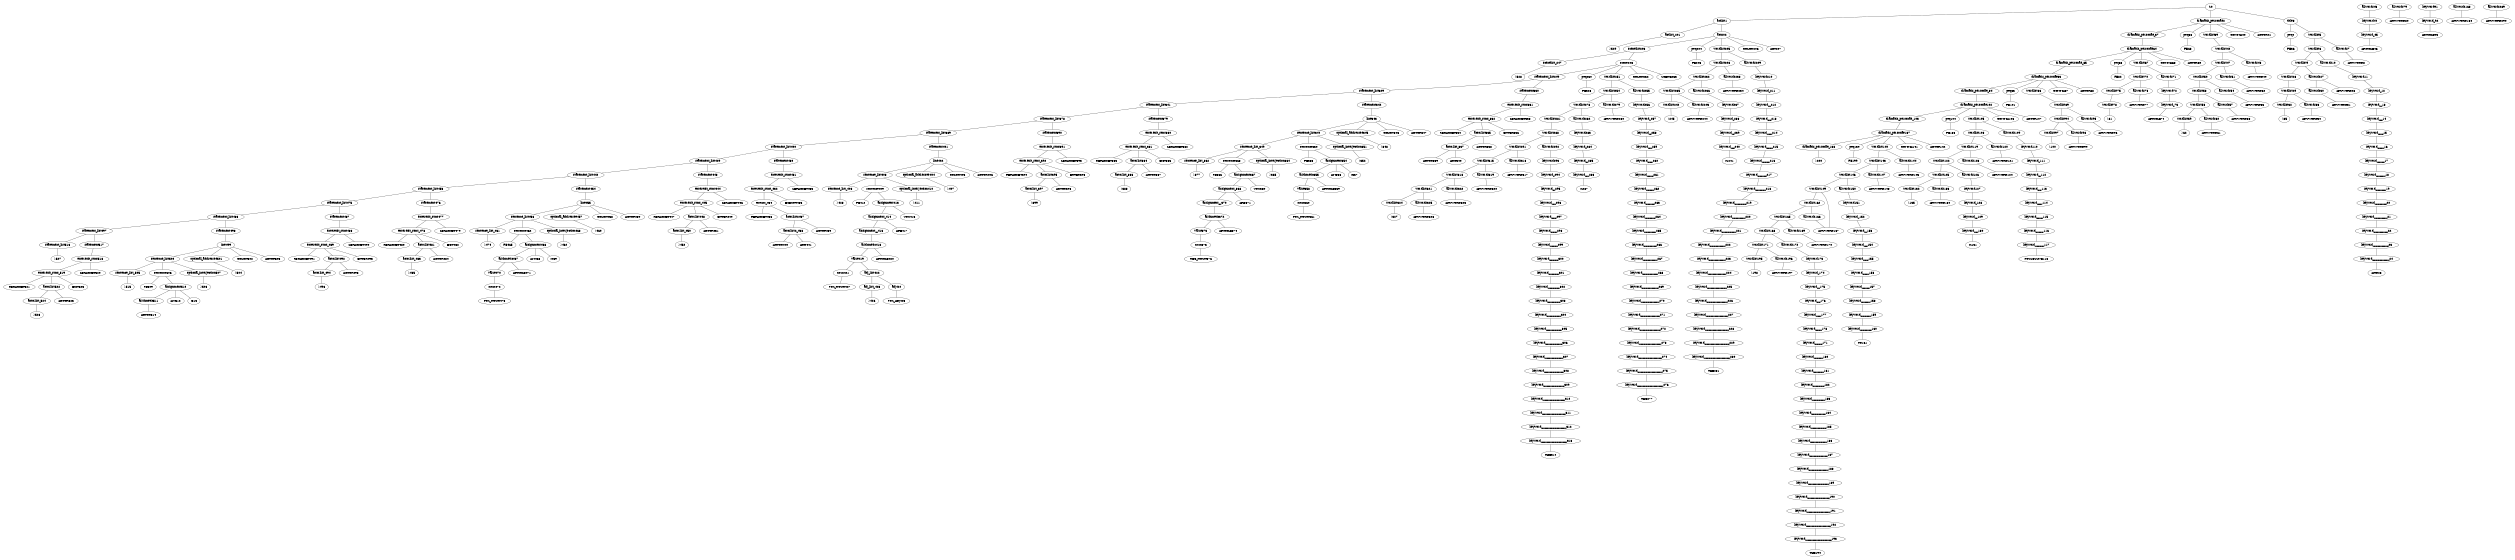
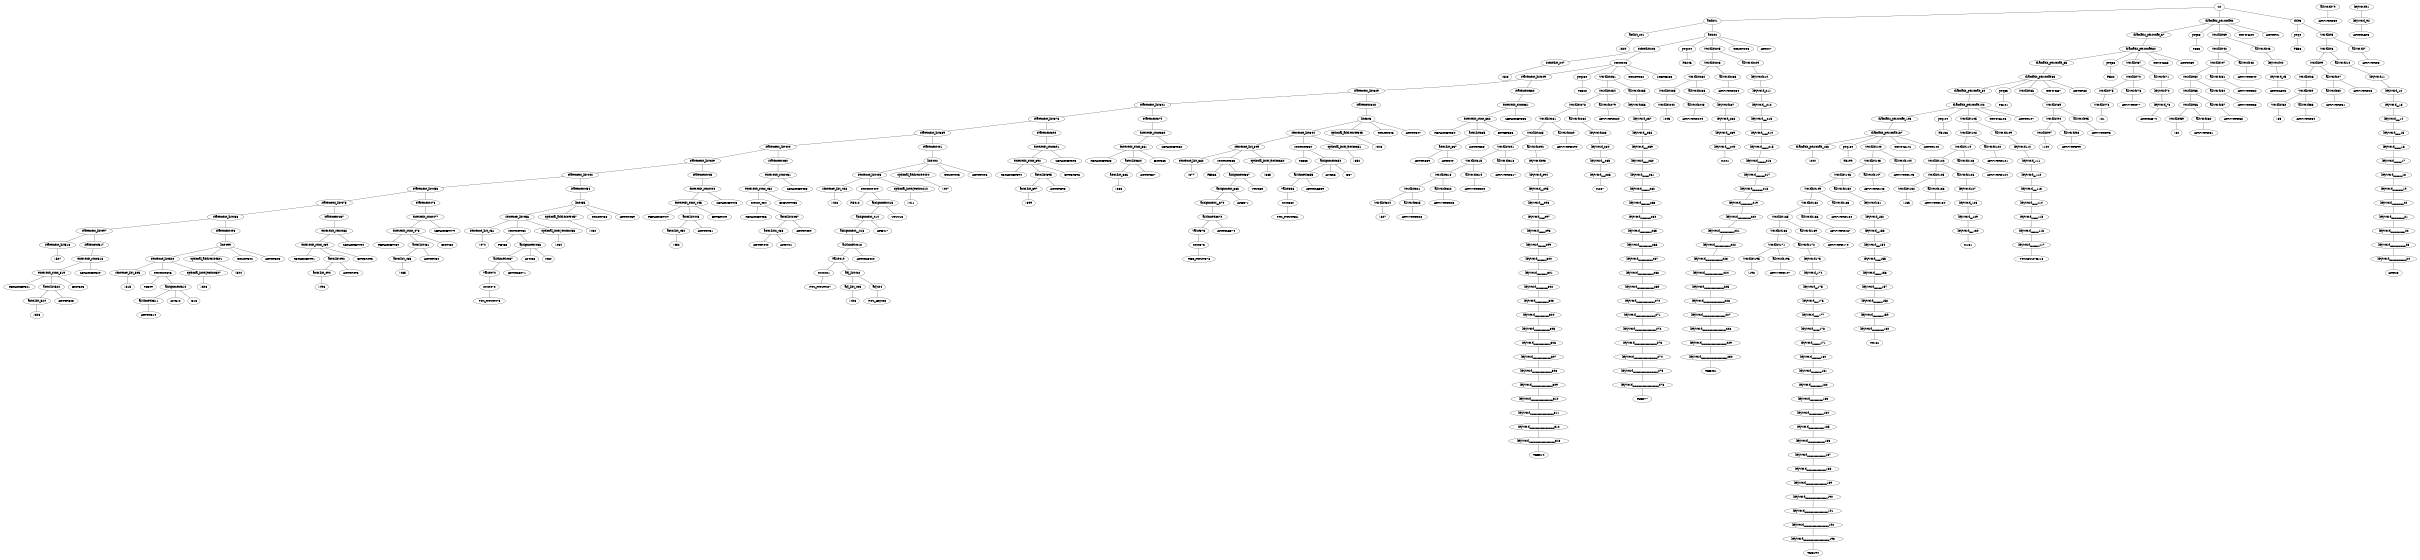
none -> (2241, 42)
none -> (1557, 126)
(1829, 209) -> (1827, 196)
